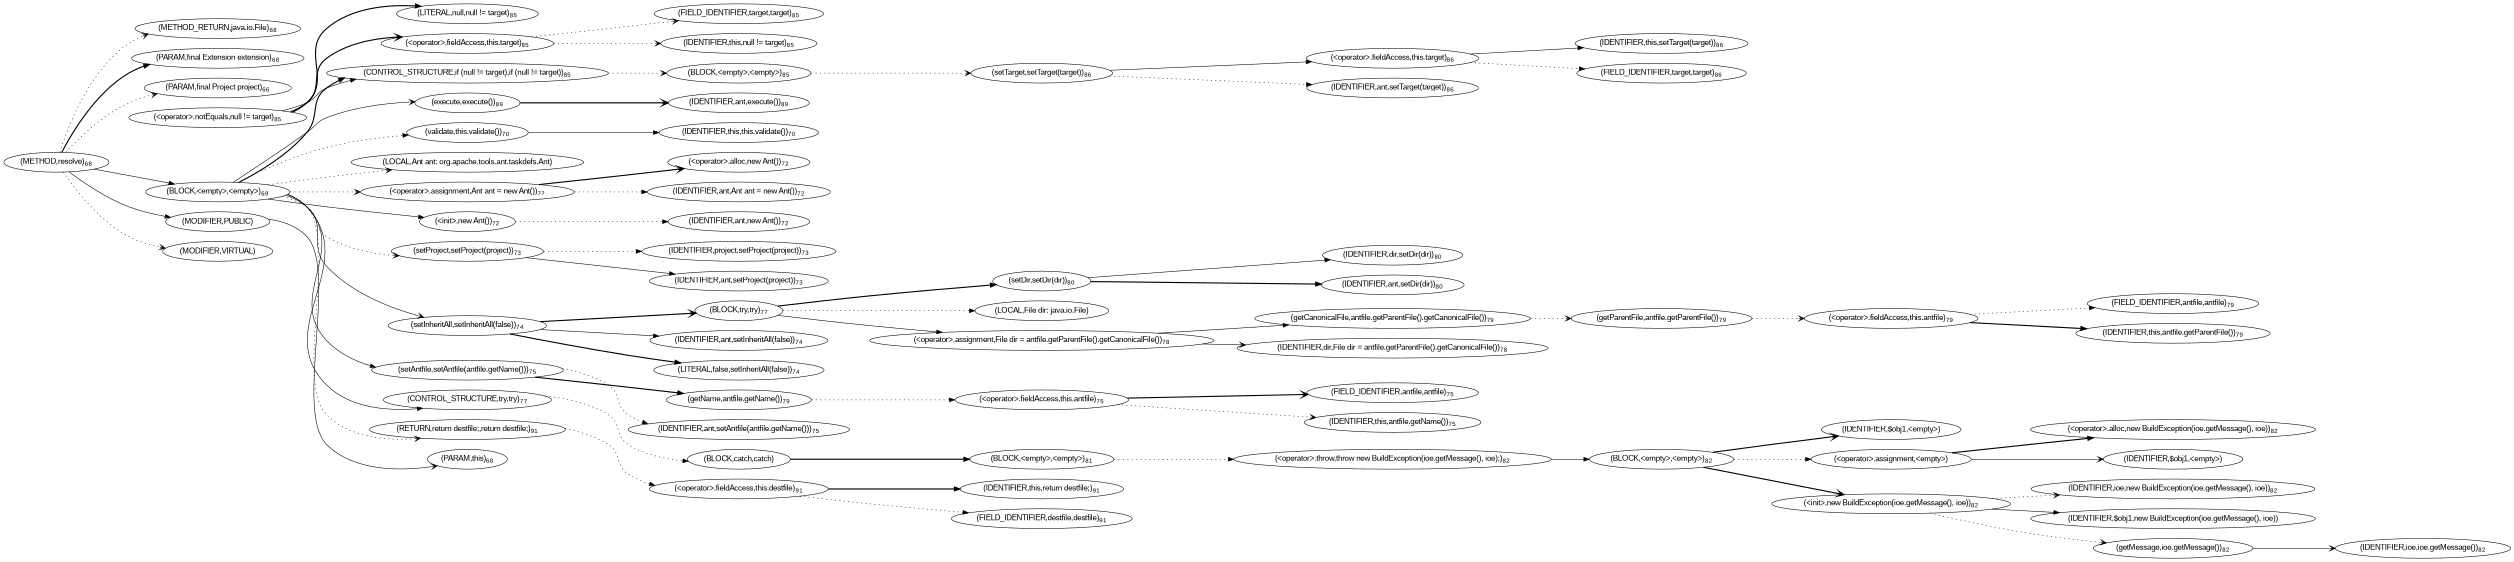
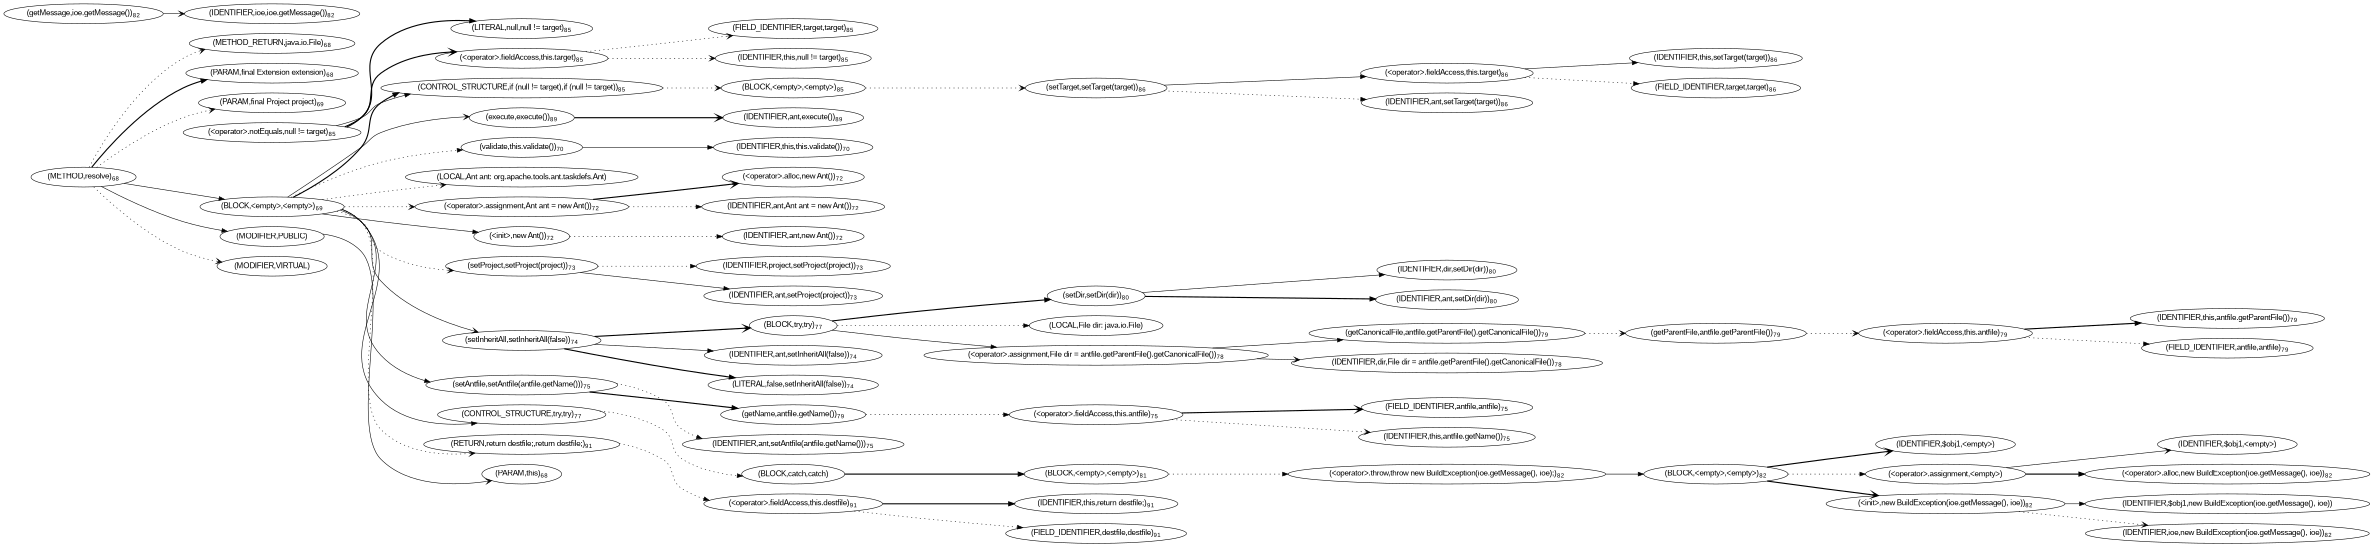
(266, 87) -> (320, 102)
(2015, 531) -> none
